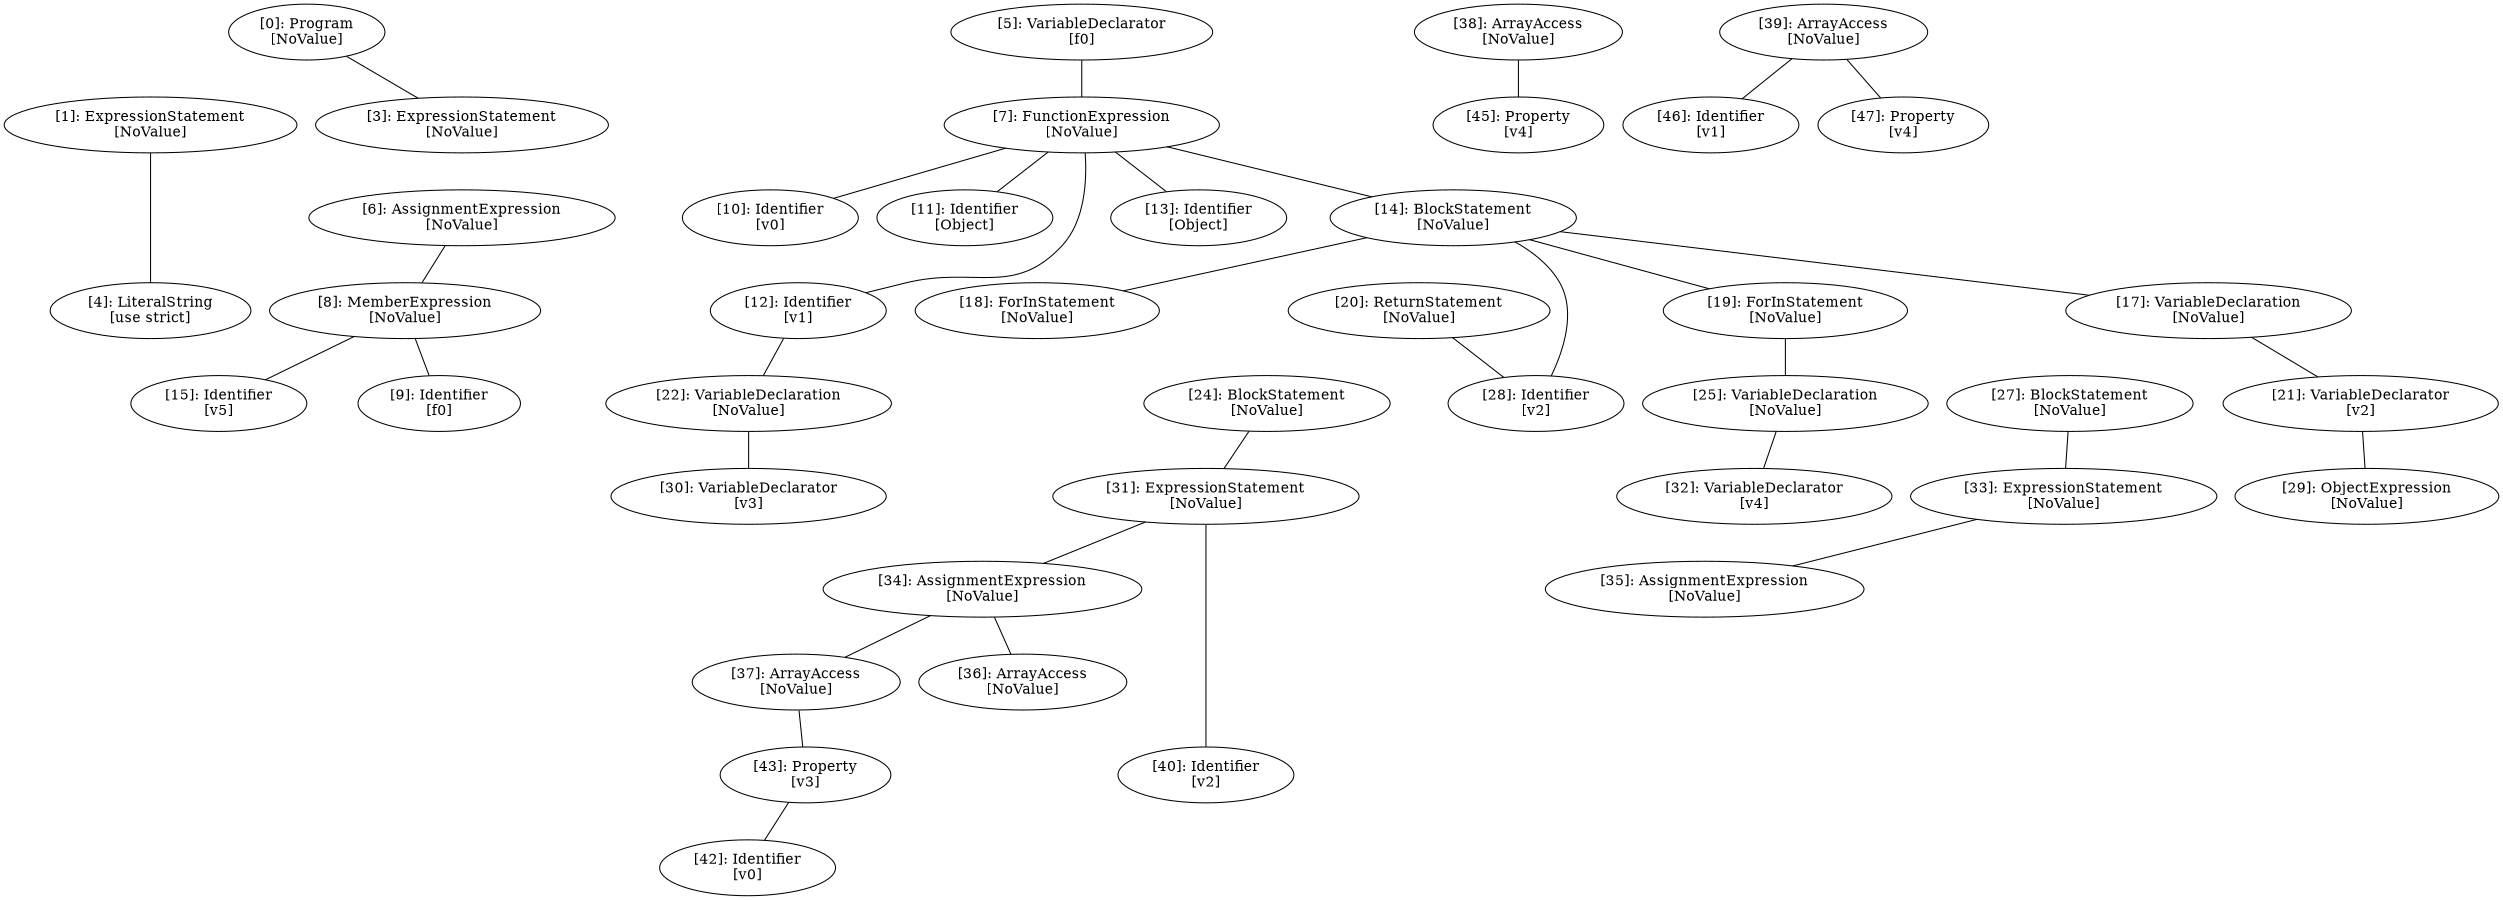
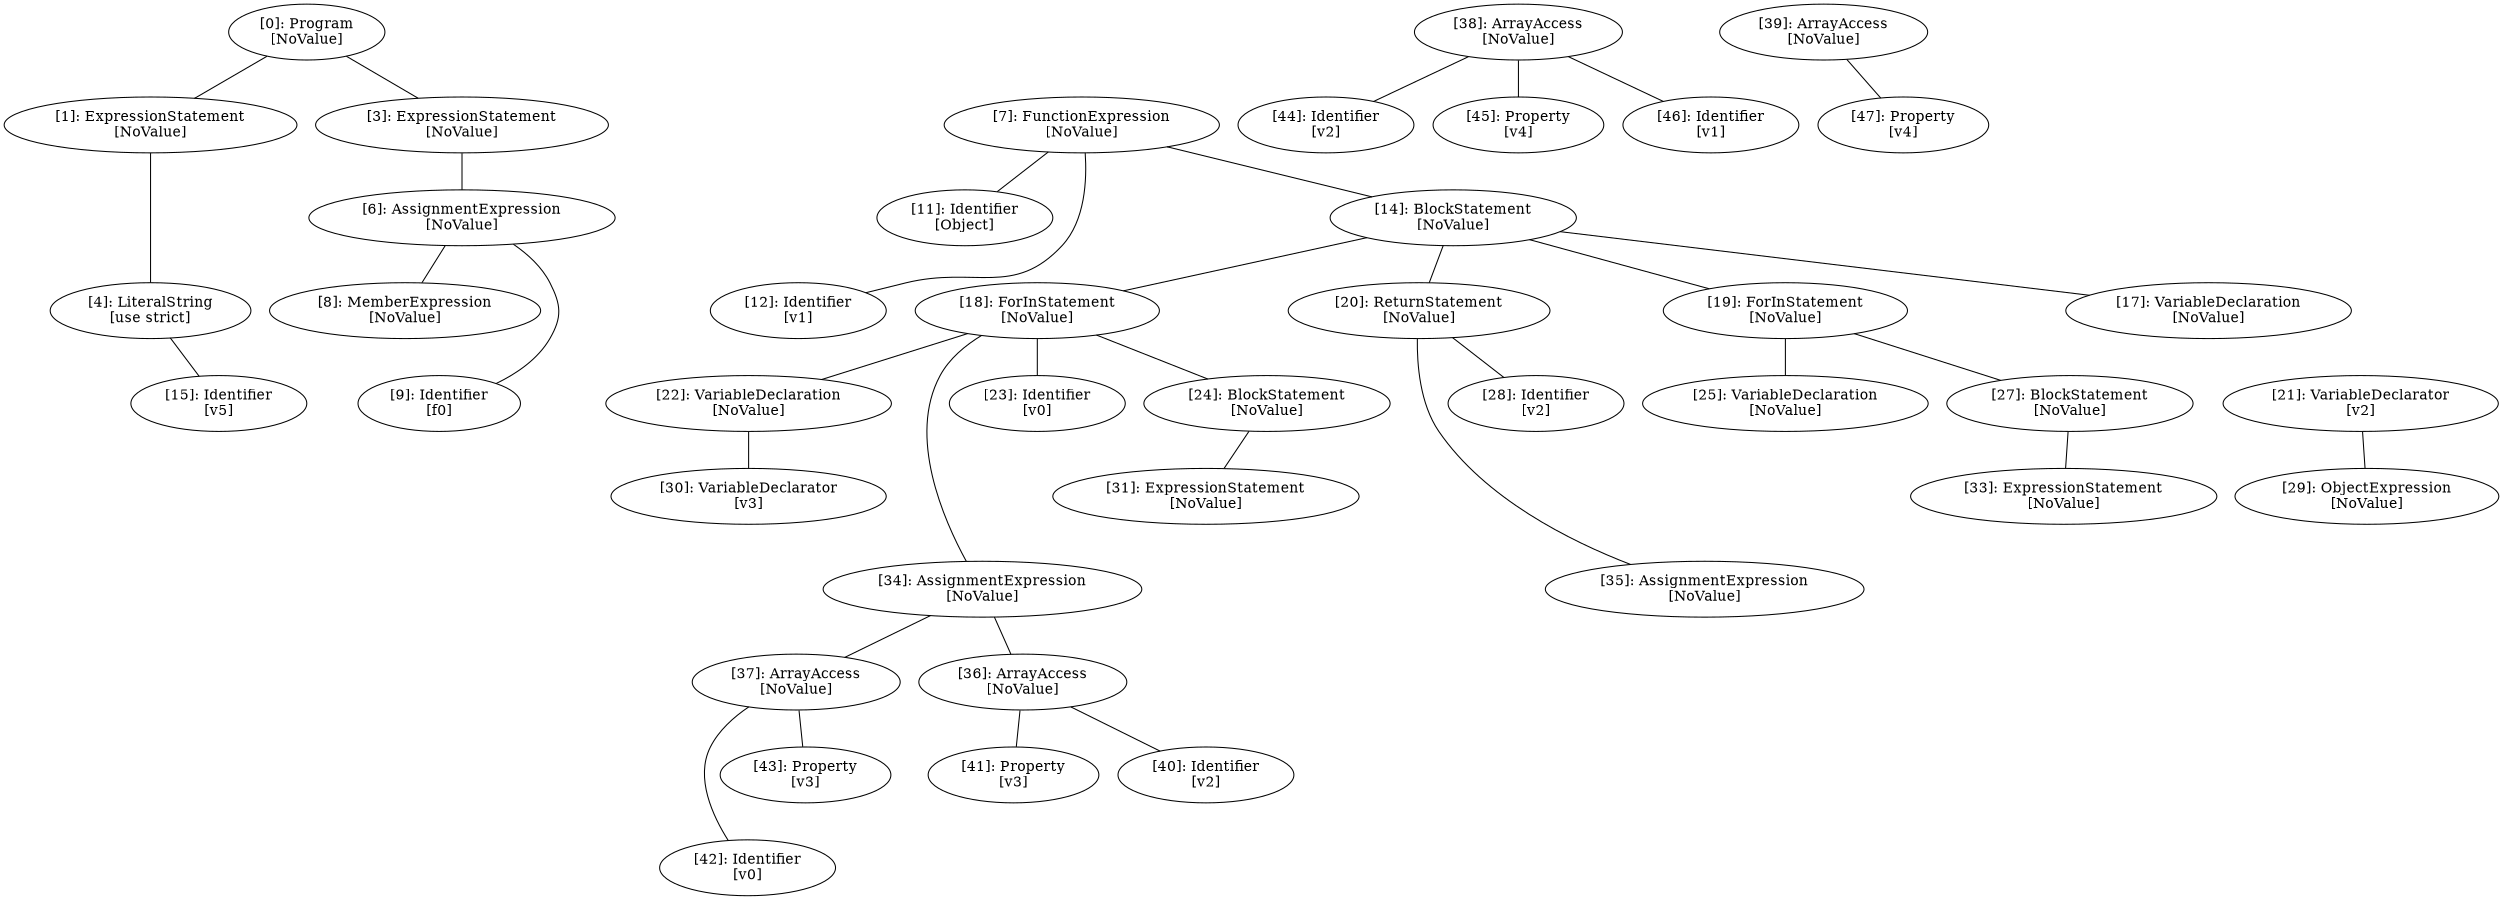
(1082, 32) -> none
none -> (231, 77)
(1767, 79) -> (1616, 79)
none -> (1326, 125)
none -> (462, 172)
(770, 218) -> none
(1199, 218) -> none
(1566, 300) -> (1436, 264)
(422, 357) -> (558, 319)
(773, 357) -> (895, 357)
none -> (1152, 357)
none -> (1928, 357)
(2285, 357) -> none
(310, 358) -> (185, 357)
none -> (1037, 404)
(1754, 496) -> none
(1094, 543) -> (928, 442)
(1885, 543) -> (1486, 483)
(1206, 636) -> (1116, 729)
none -> (1014, 775)
(777, 821) -> (705, 768)
